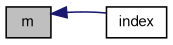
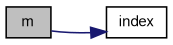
(86, 12) -> (71, 33)
